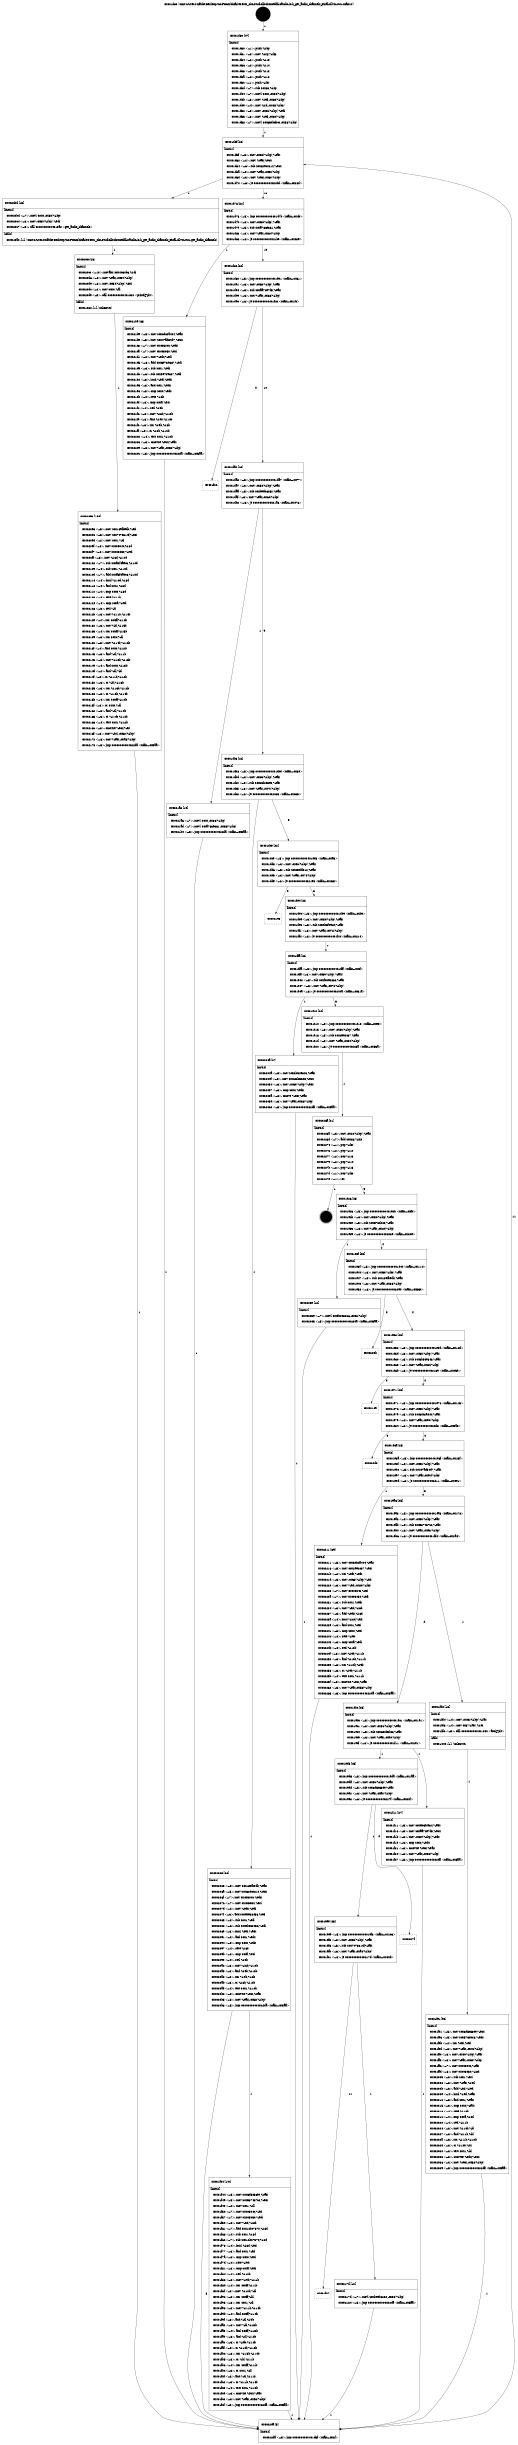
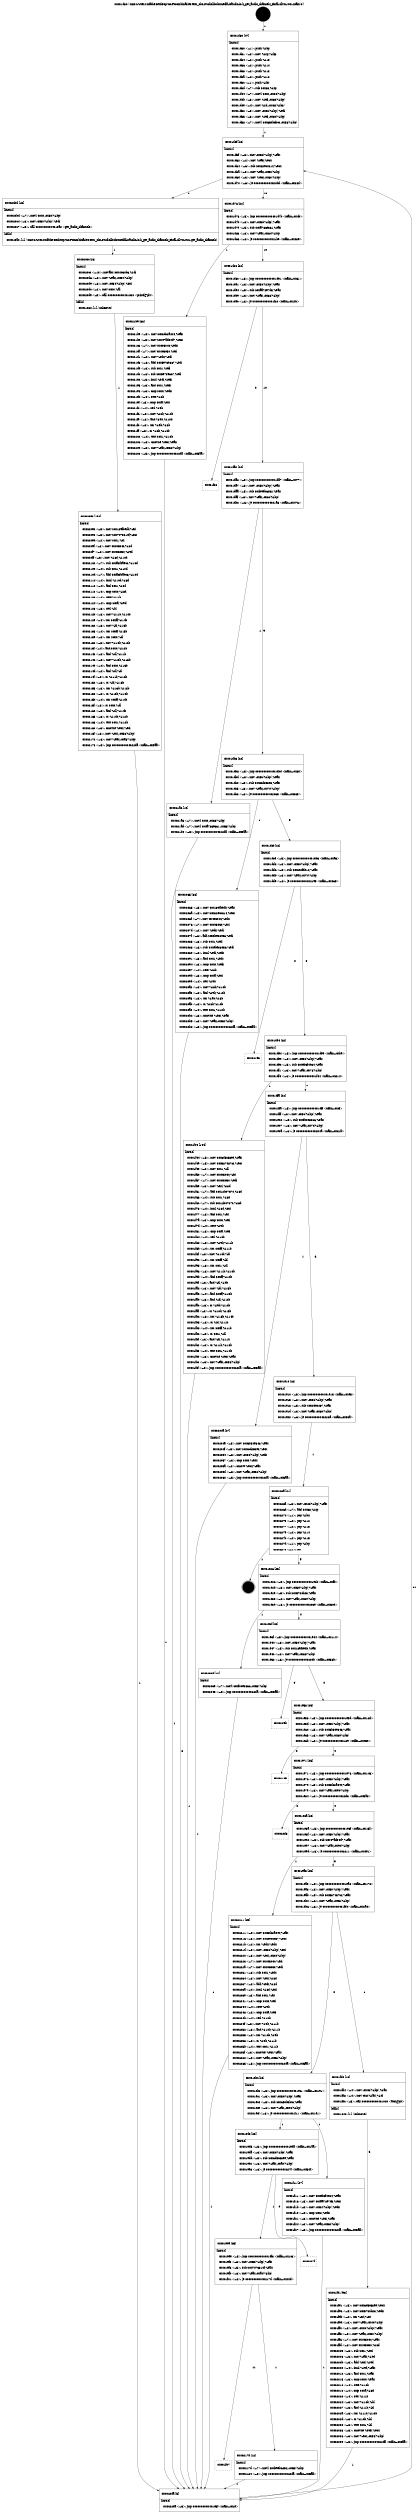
(469, 1782) -> (369, 2152)
(249, 2093) -> (254, 1109)
